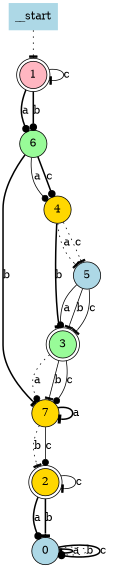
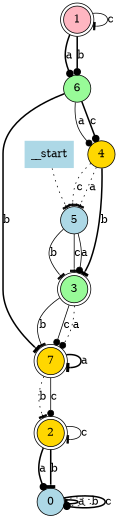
(33, 42) -> (58, 187)
(45, 413) -> (51, 361)
